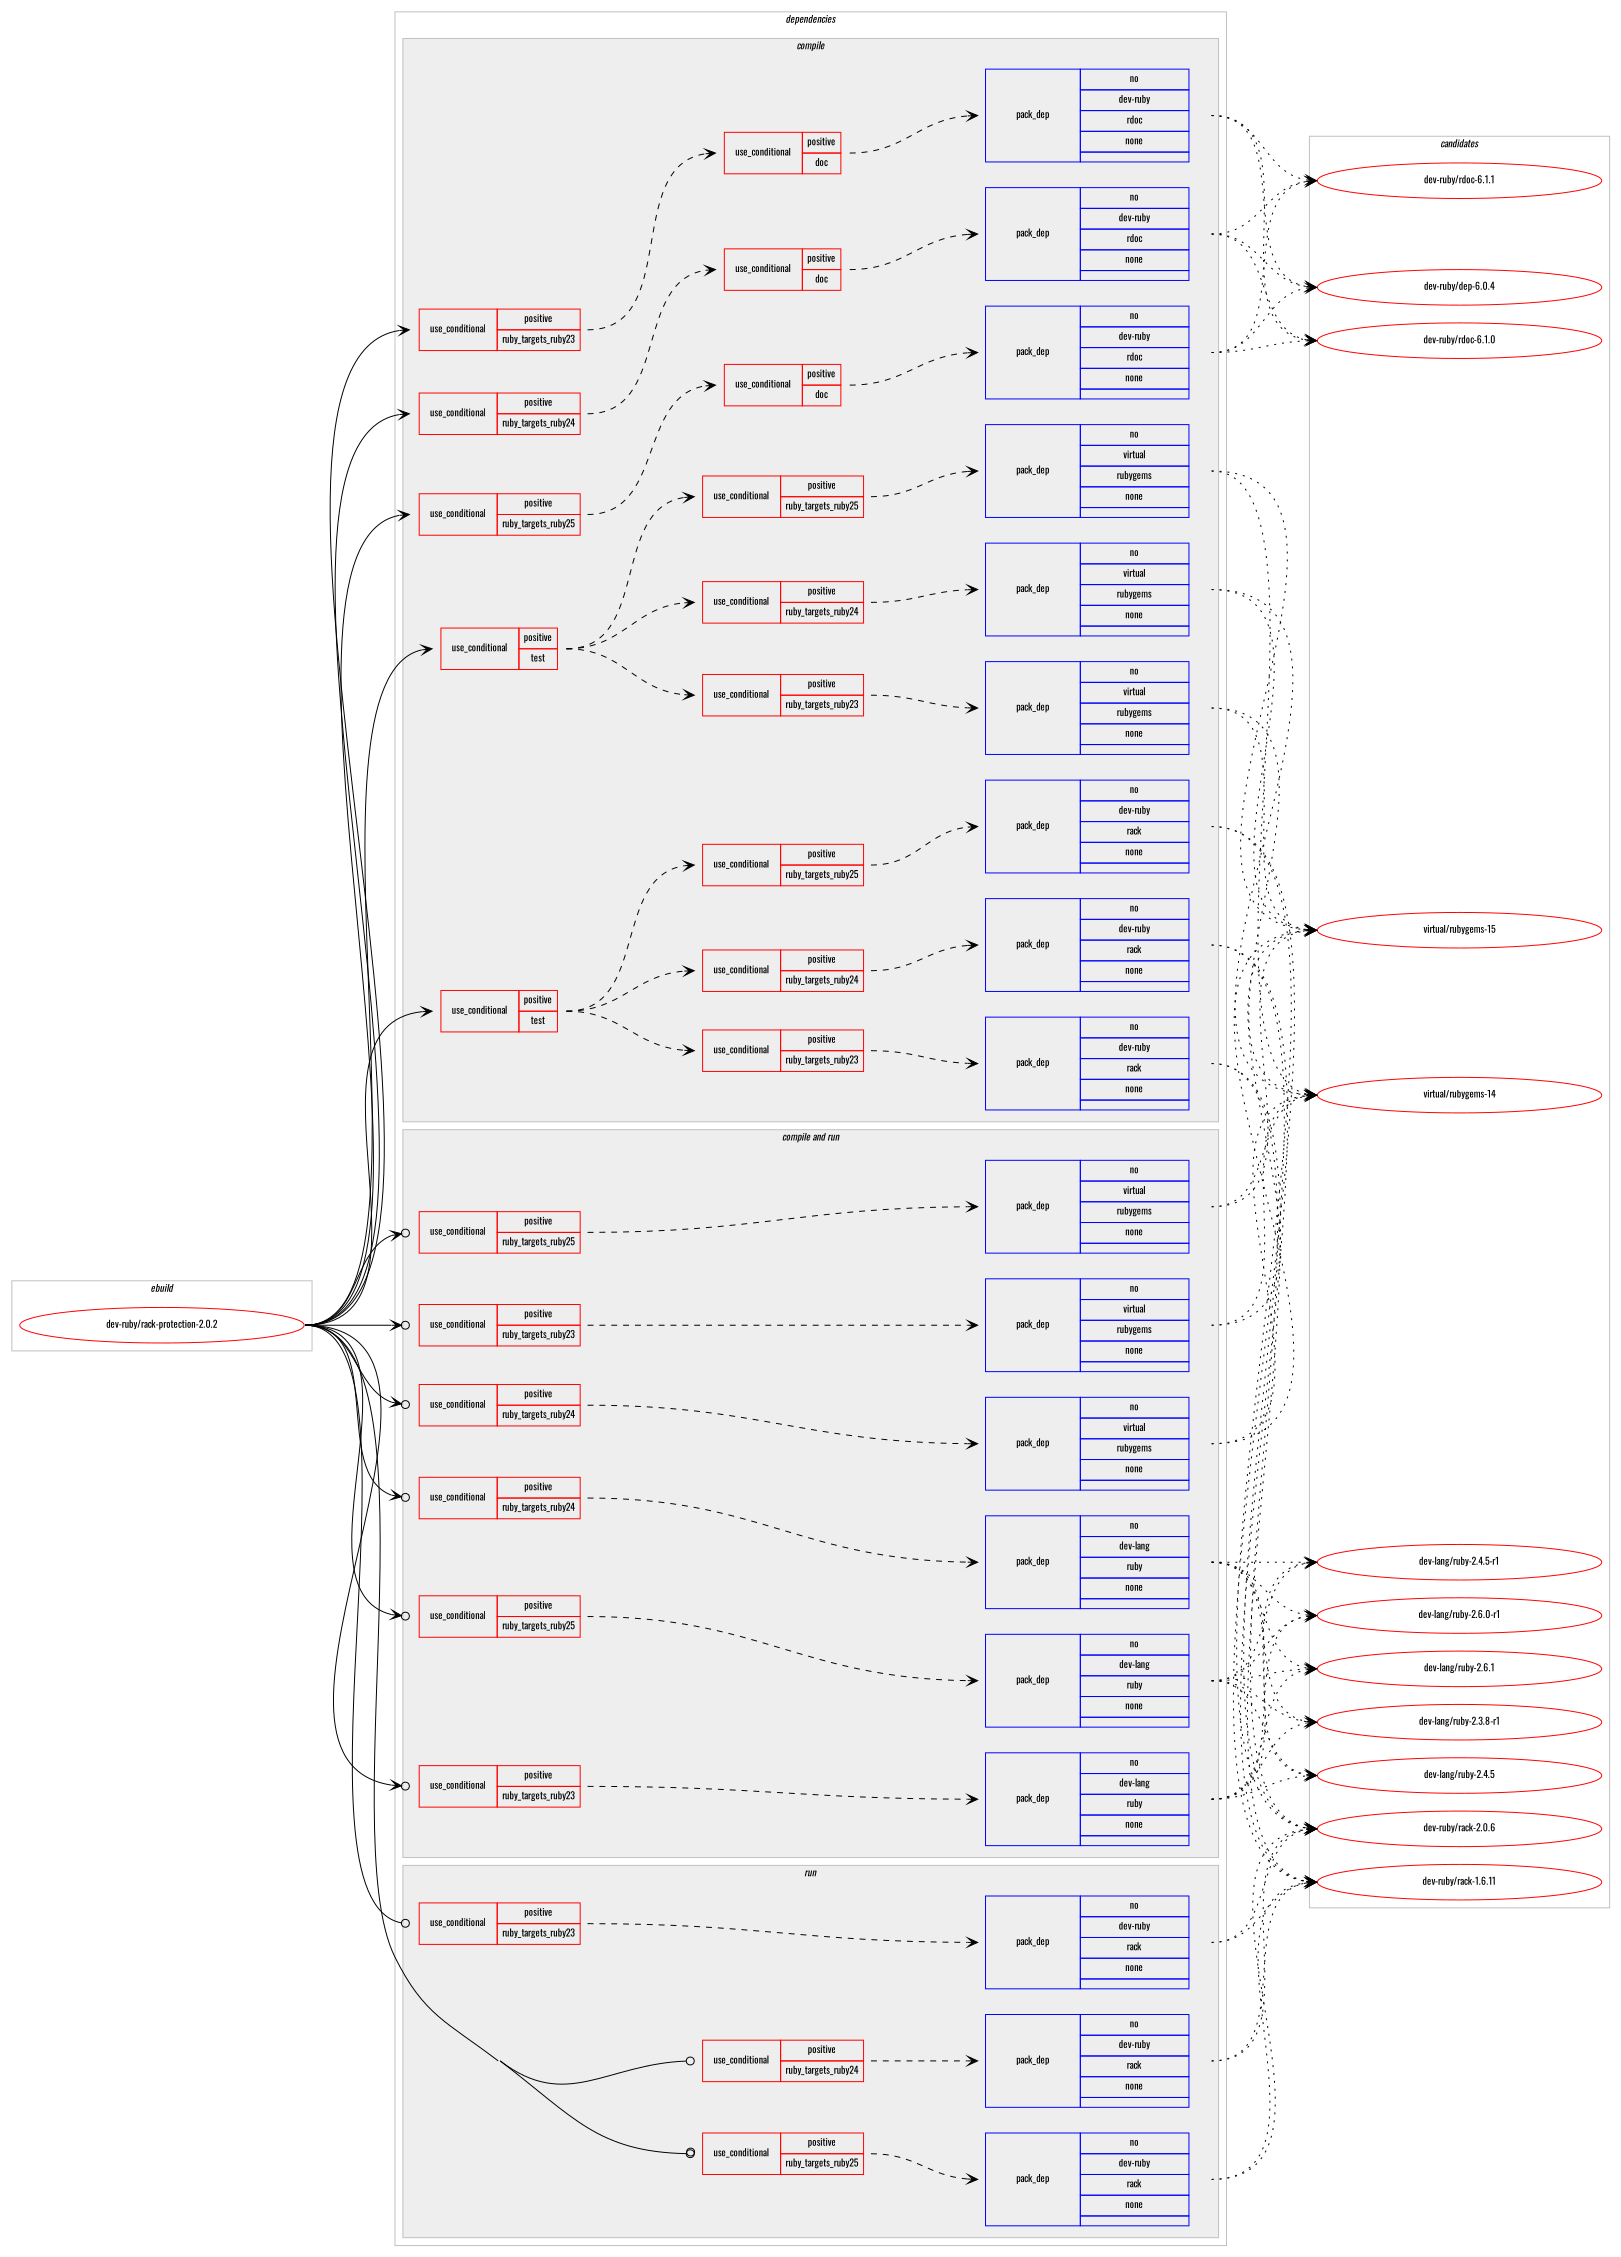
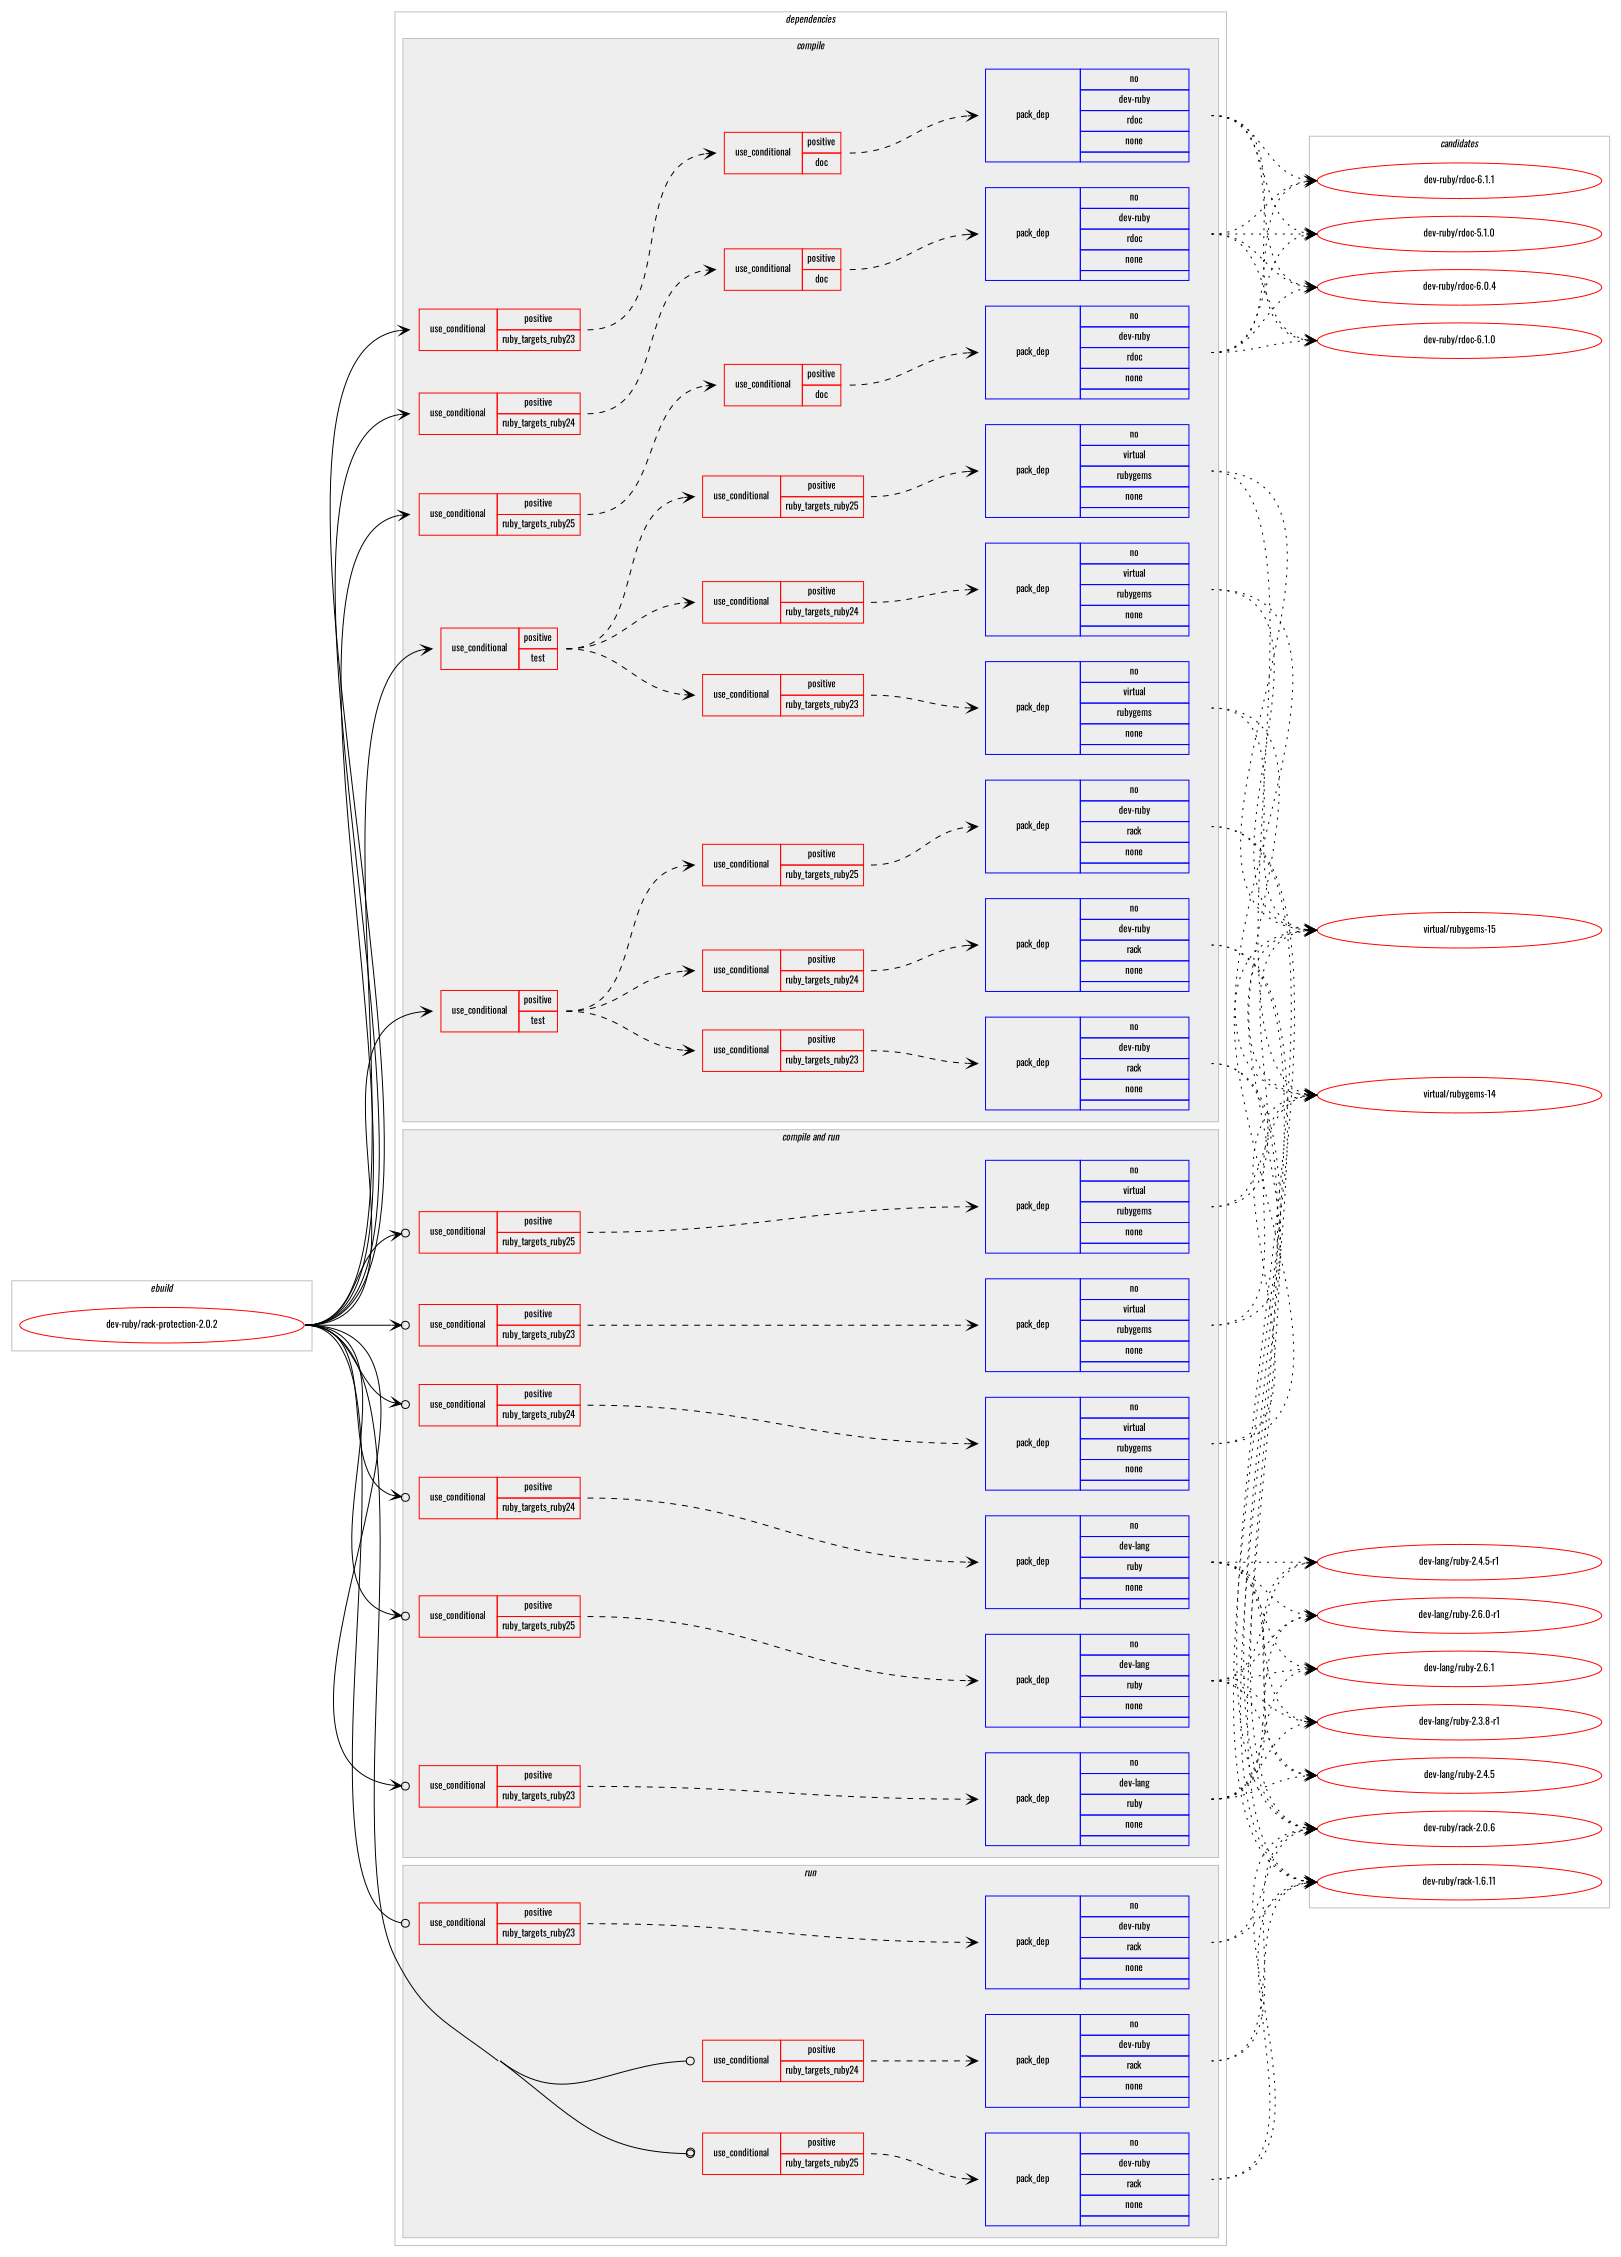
none -> (1460, 234)
(1460, 287) -> (1460, 287)
